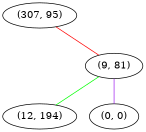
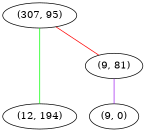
(77, 91) -> (40, 66)
(114, 116) -> (114, 116)
